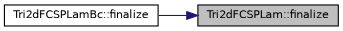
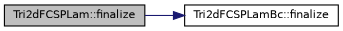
(173, 15) -> (159, 15)
